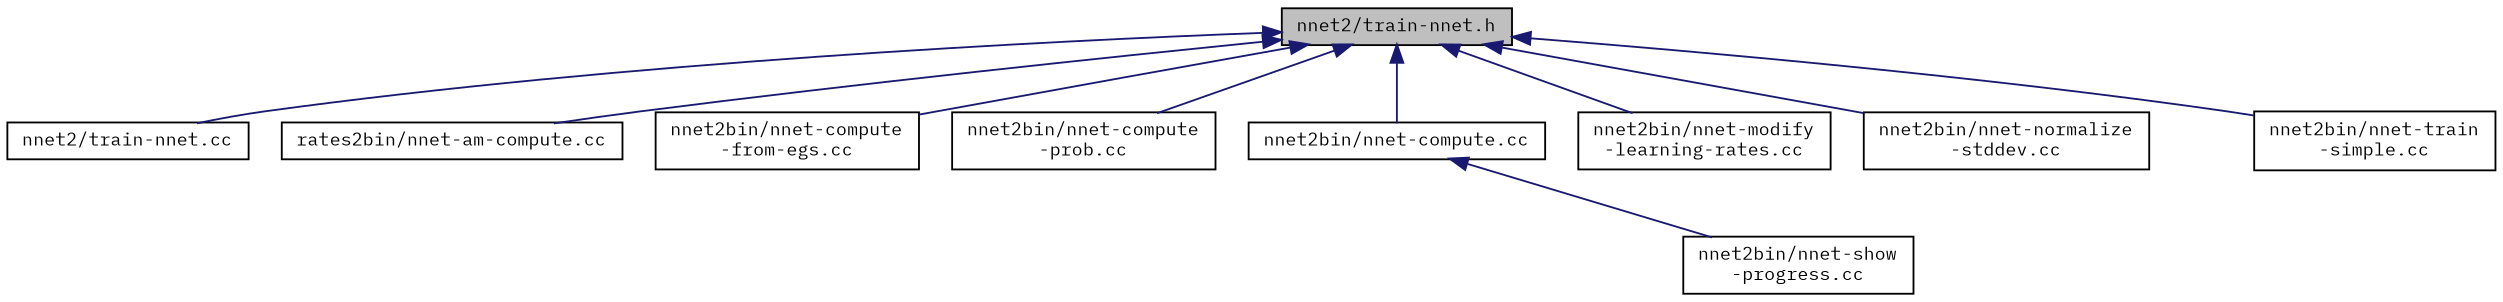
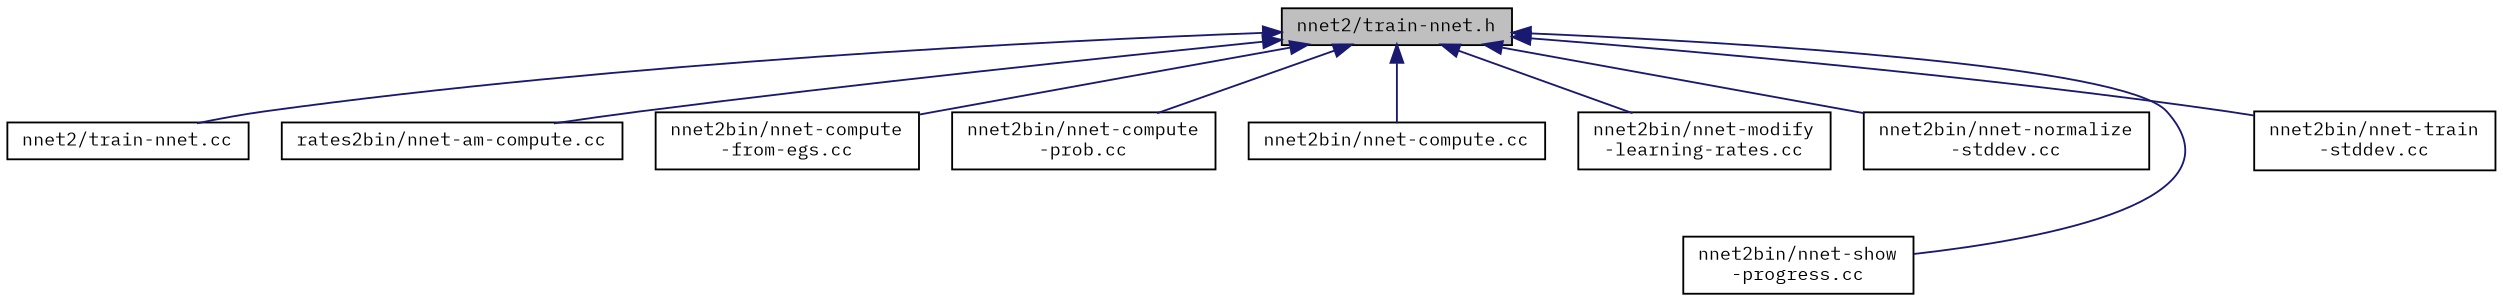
(2375, 141) -> (2375, 141)
(1590, 201) -> (2025, 72)
